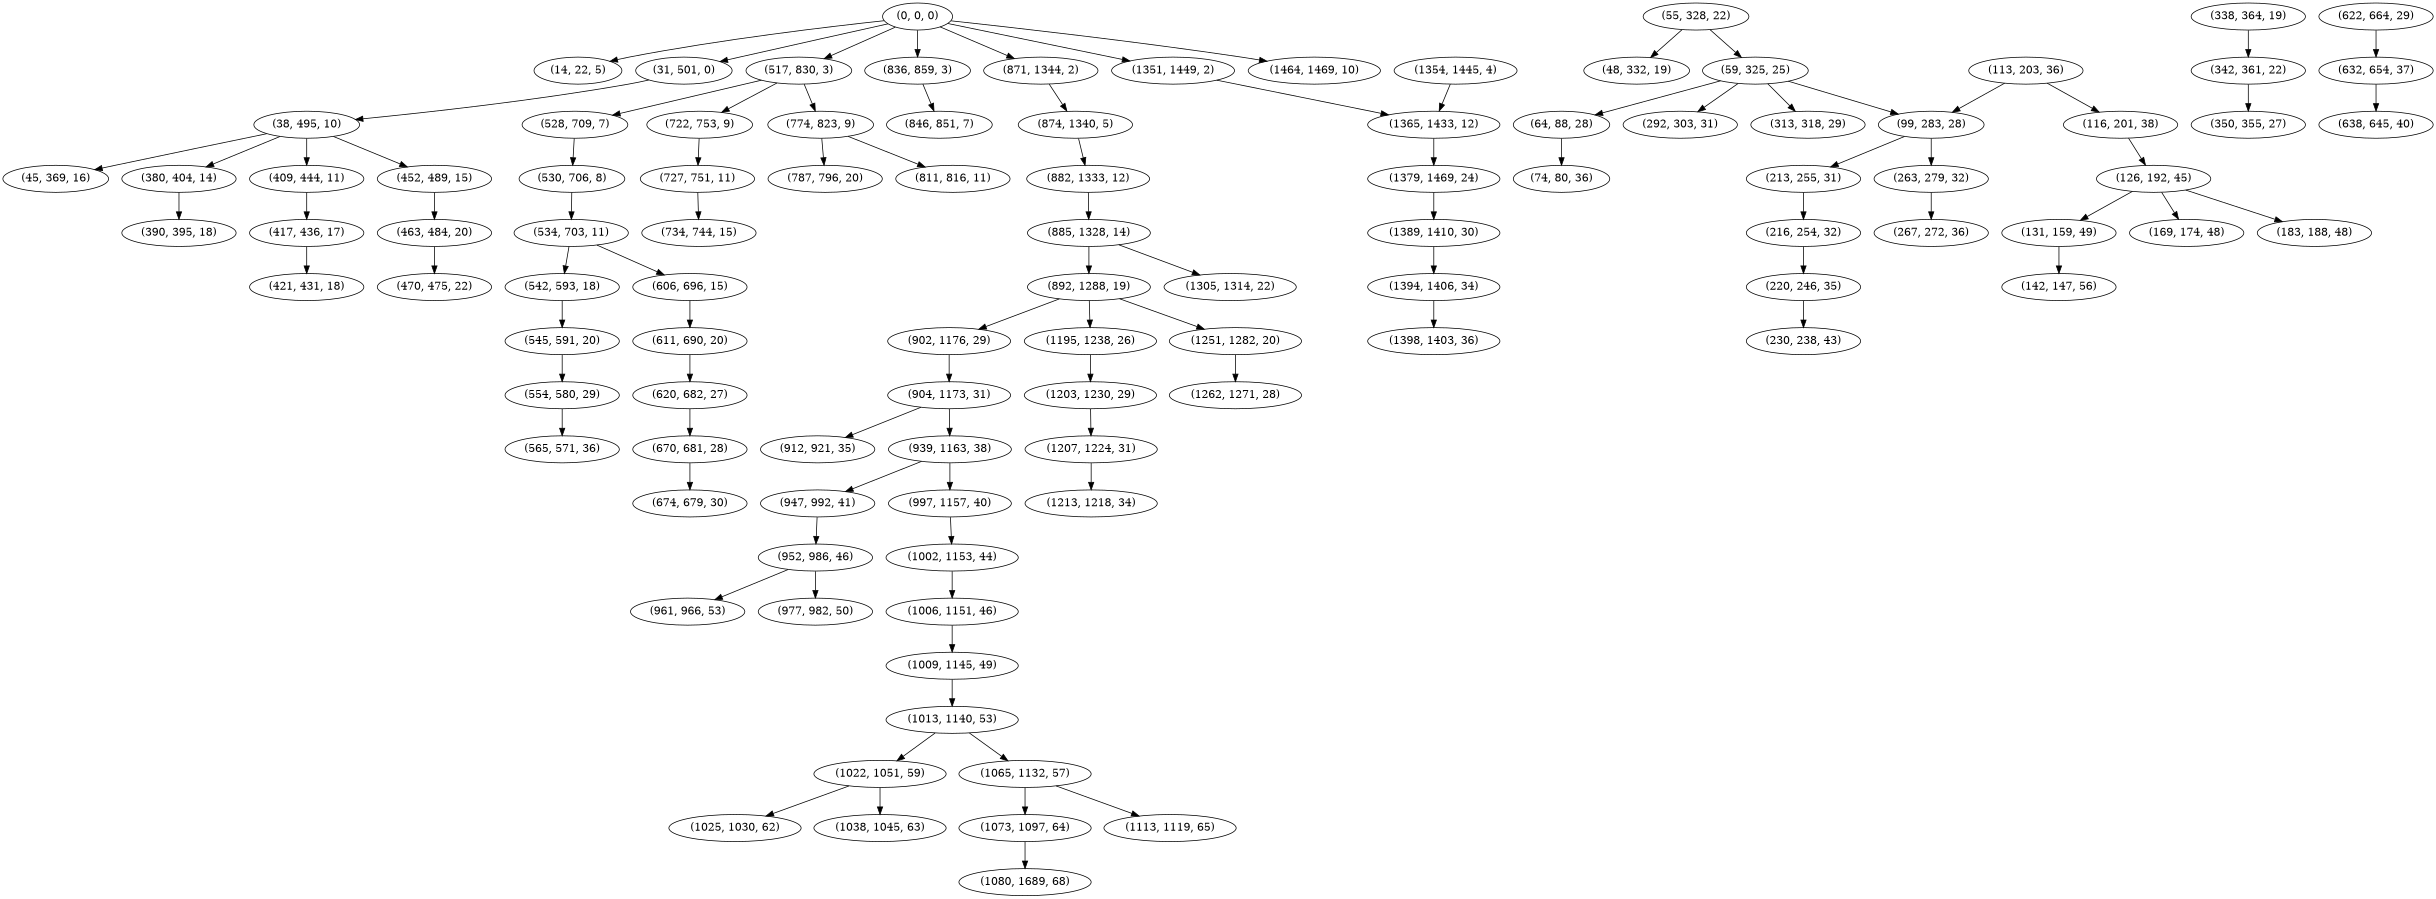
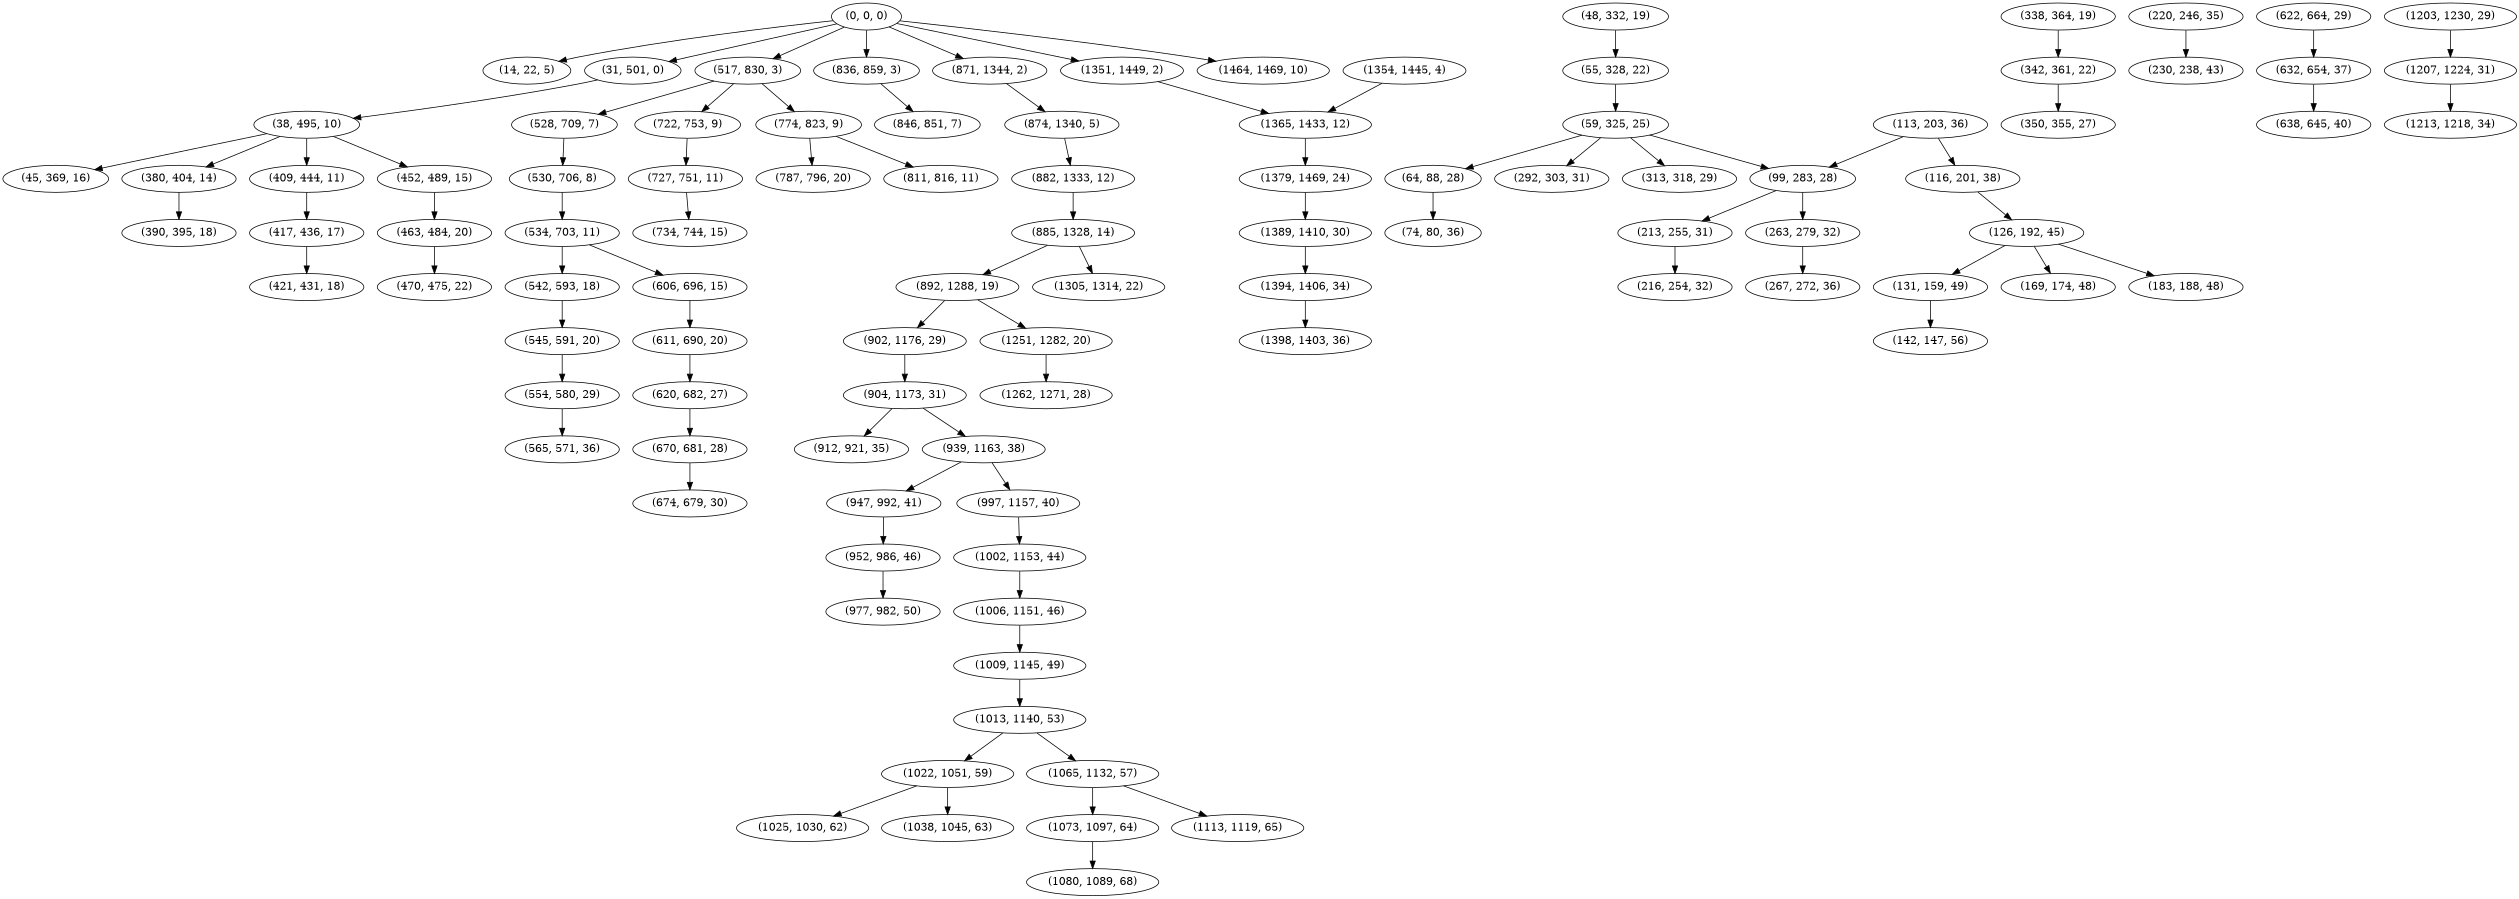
(1669, 41) -> (1616, 40)
(1803, 256) -> none
(1090, 341) -> none
(688, 612) -> none
(1025, 882) -> (1093, 882)
